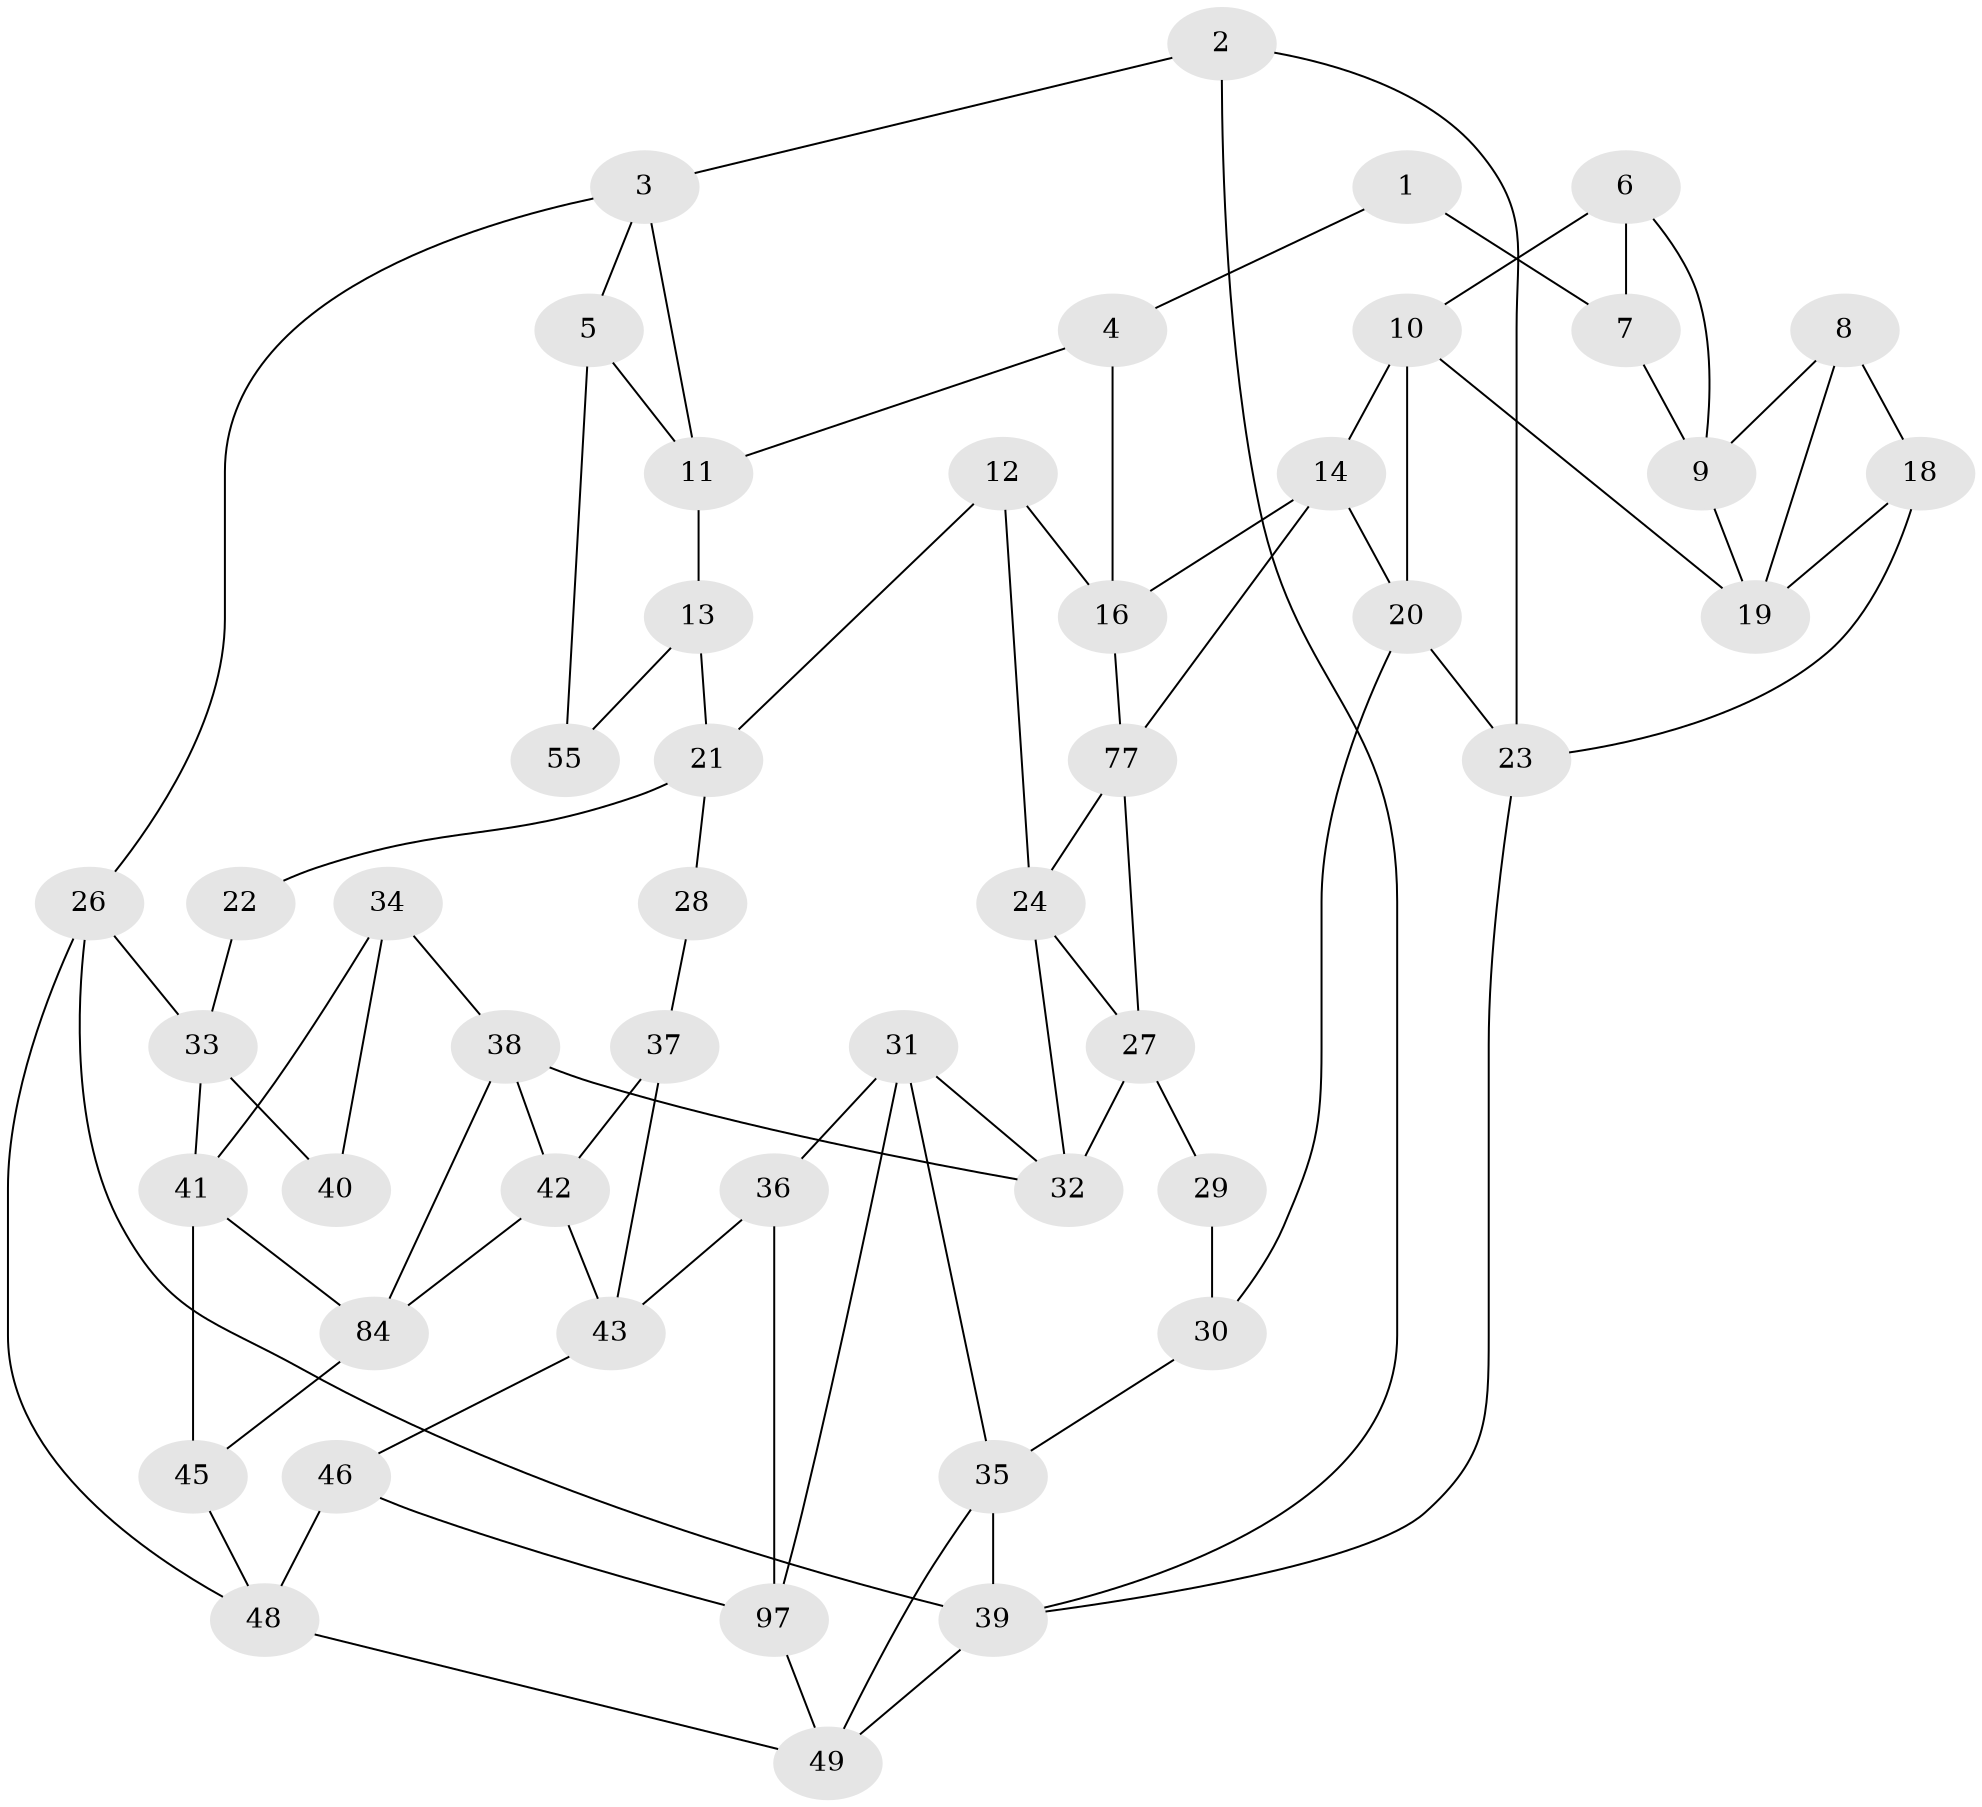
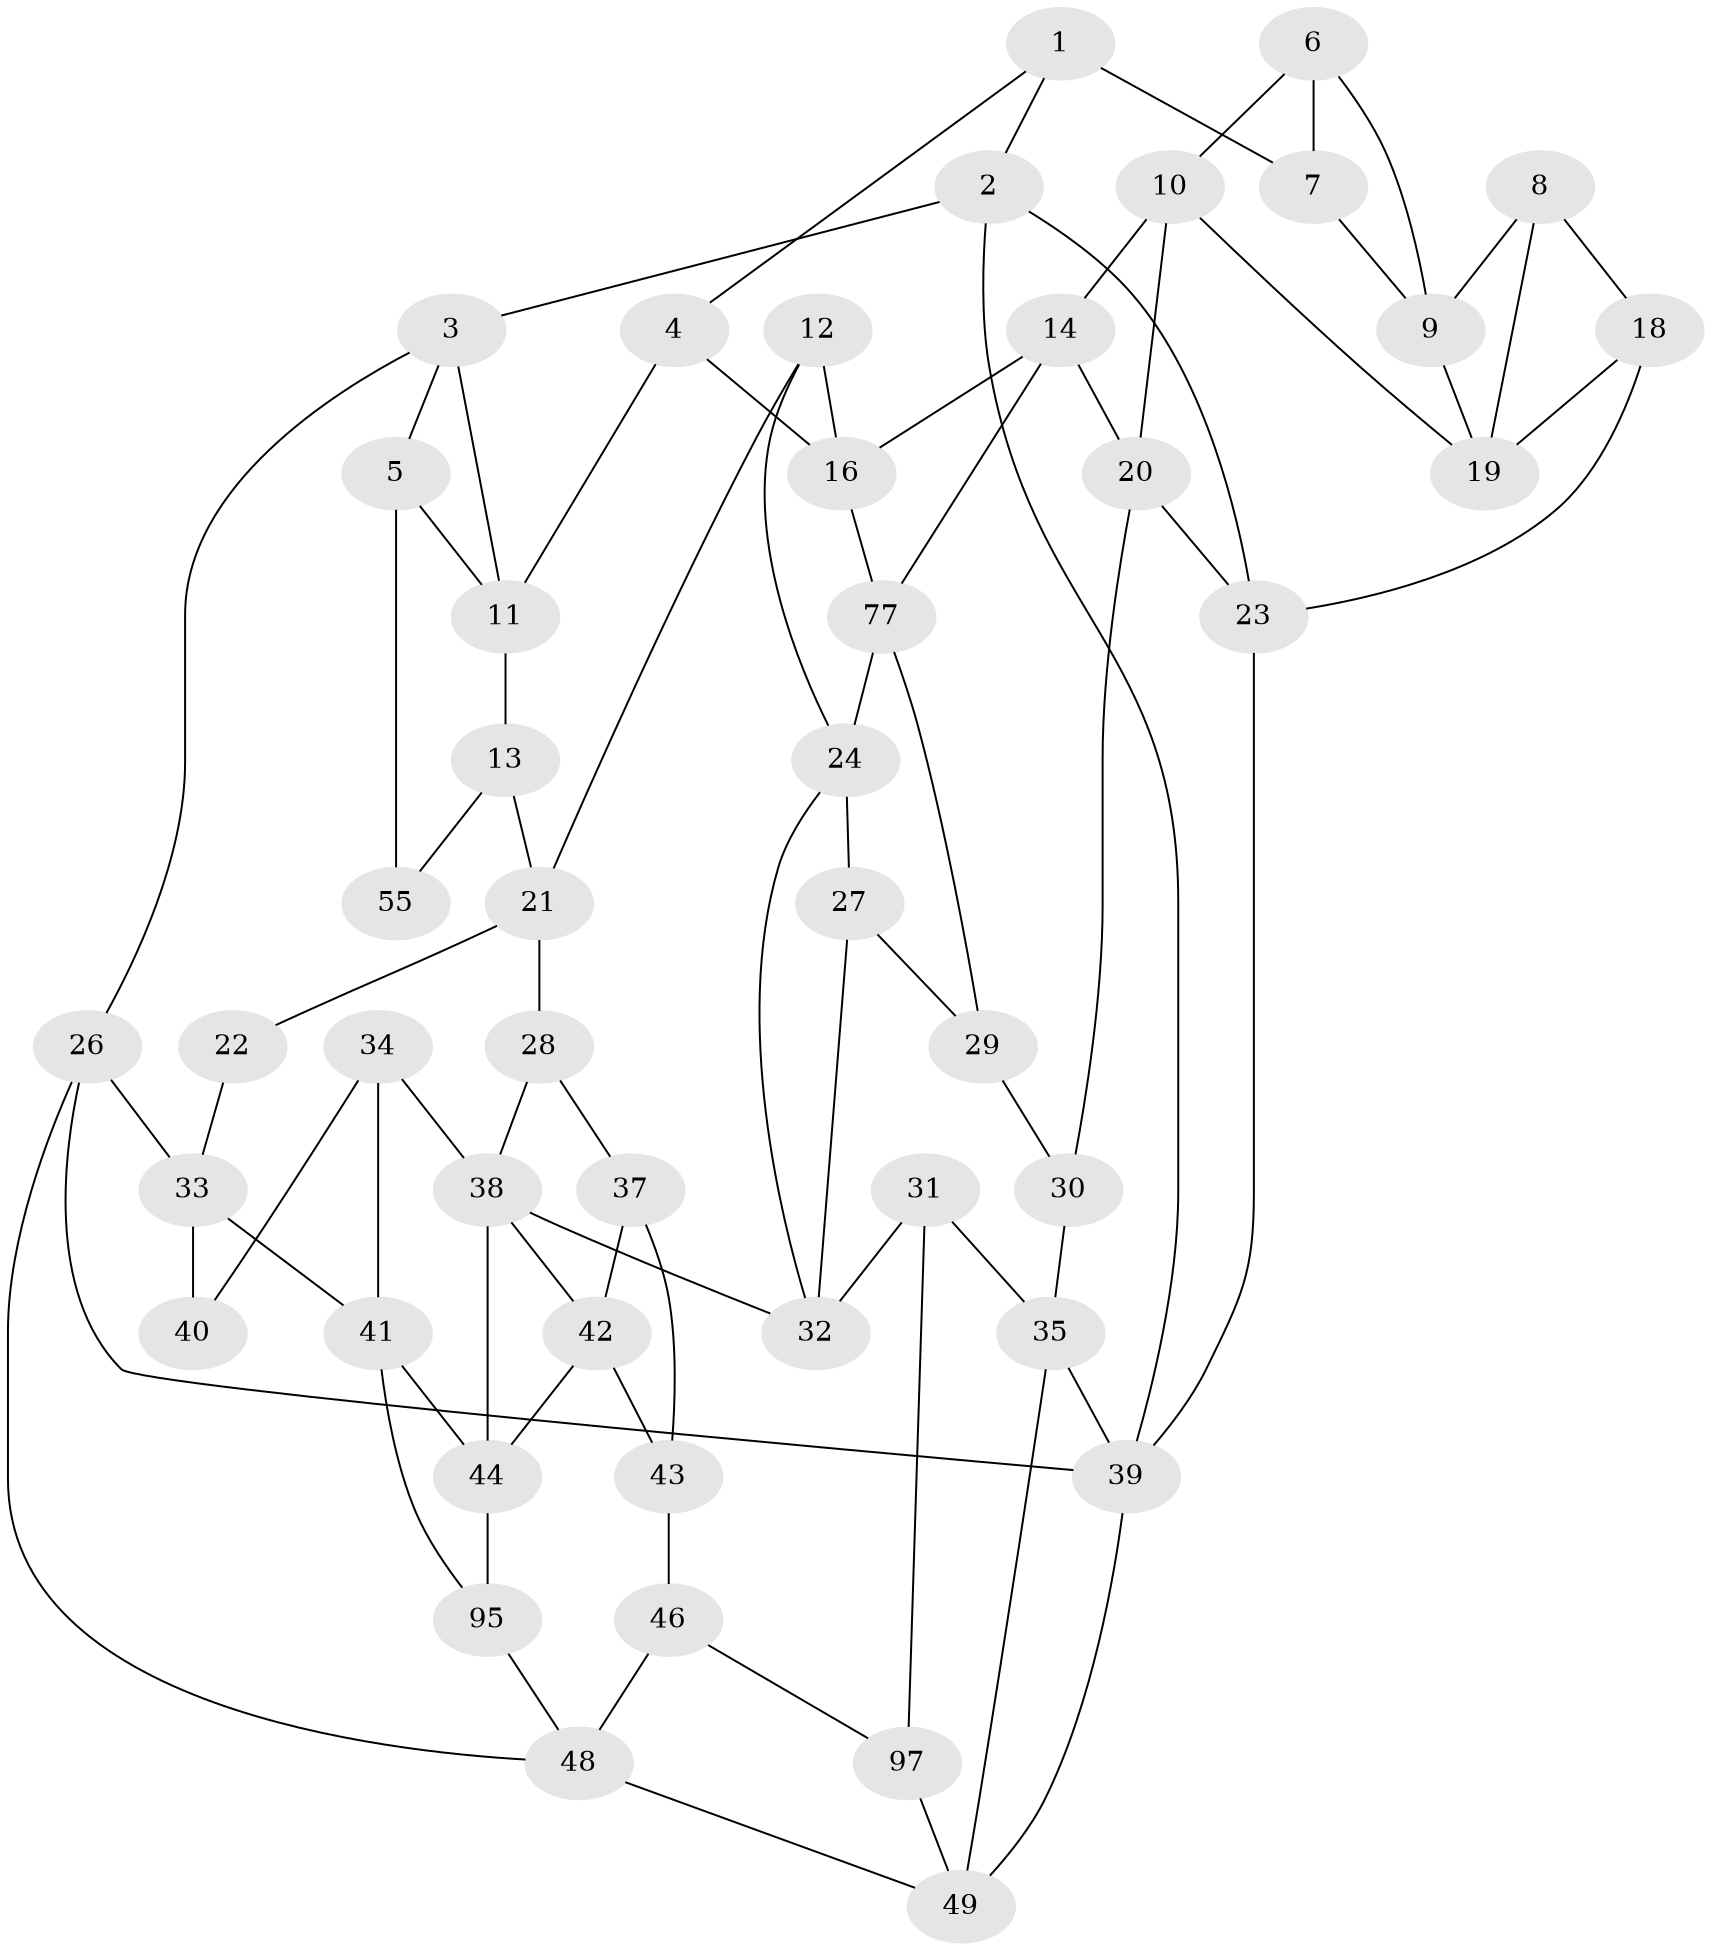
none -> (1025, 116)
(1131, 904) -> (943, 830)
none -> (514, 1118)
(774, 1190) -> none
(374, 1333) -> (488, 1477)
(193, 1477) -> (488, 1620)
